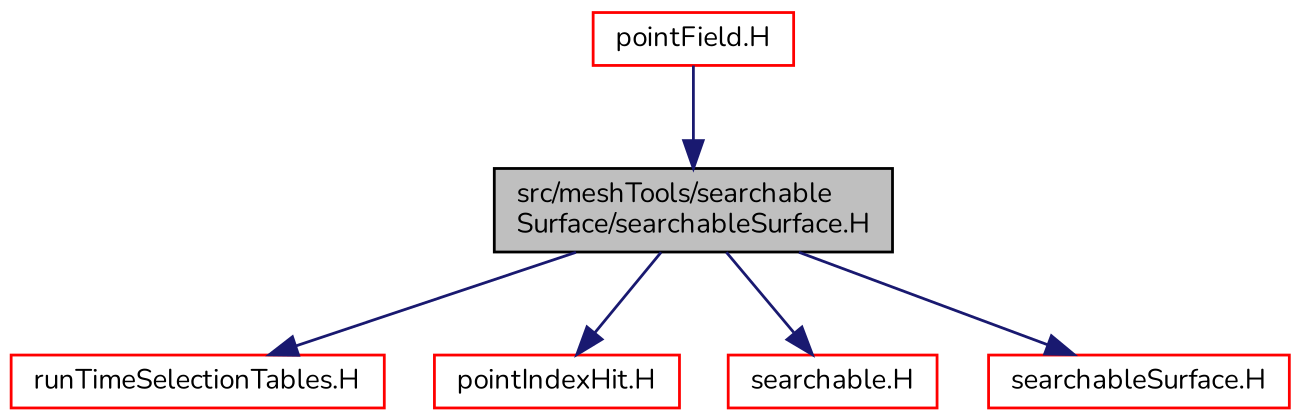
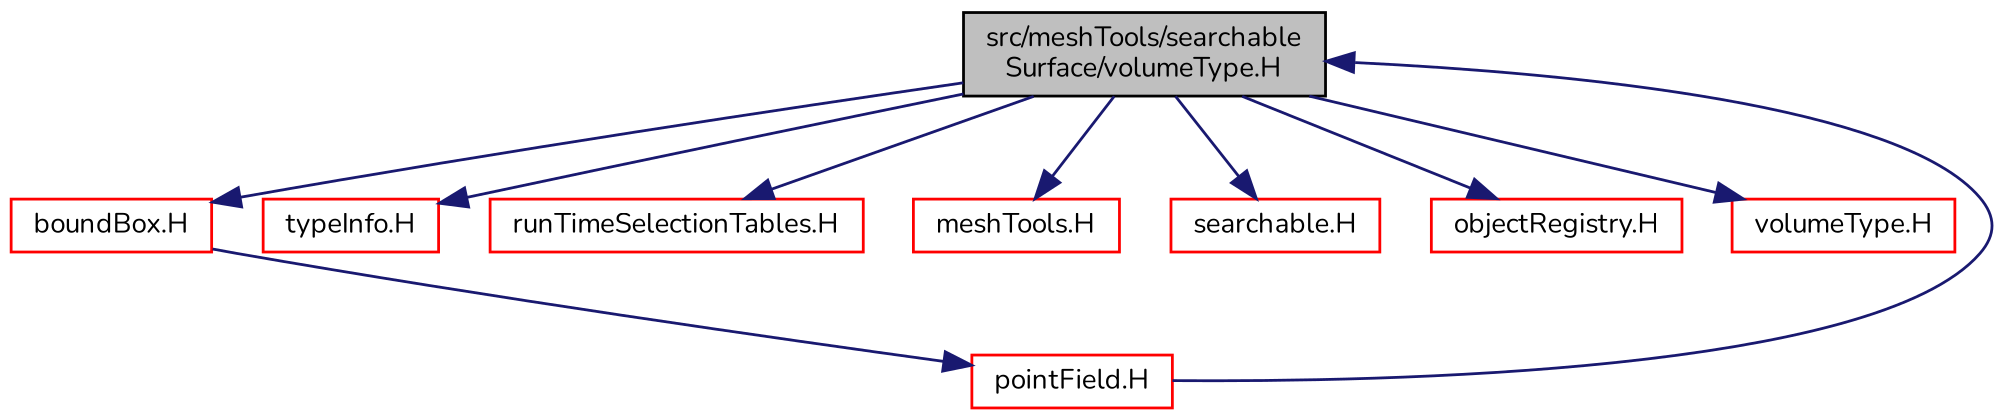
(693, 210) -> (1145, 54)
none -> (111, 226)
none -> (351, 226)
none -> (1557, 226)
(557, 382) -> (1016, 226)
(1139, 382) -> (1843, 226)
